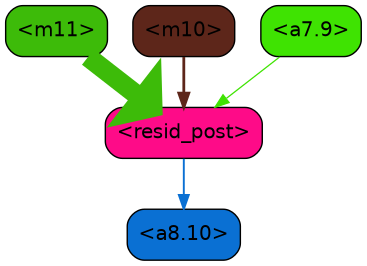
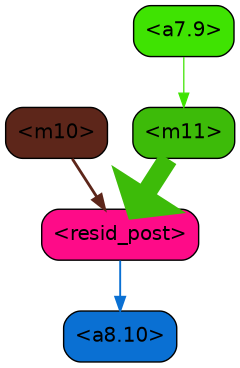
(253, 78) -> (184, 75)
